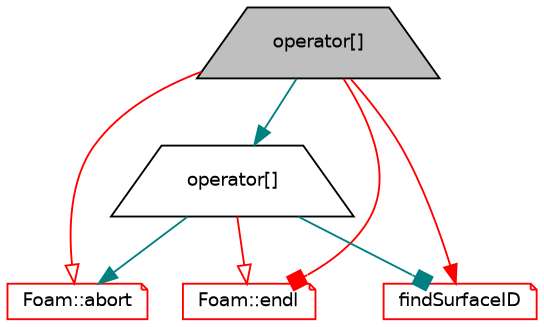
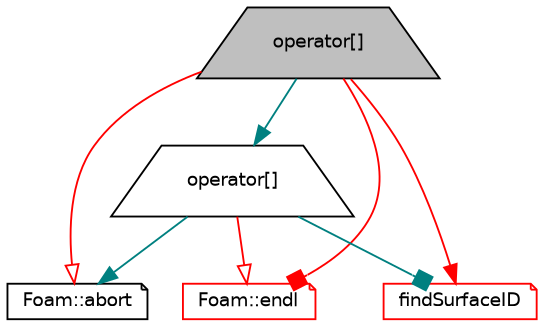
(77, 301) -> (77, 301)
